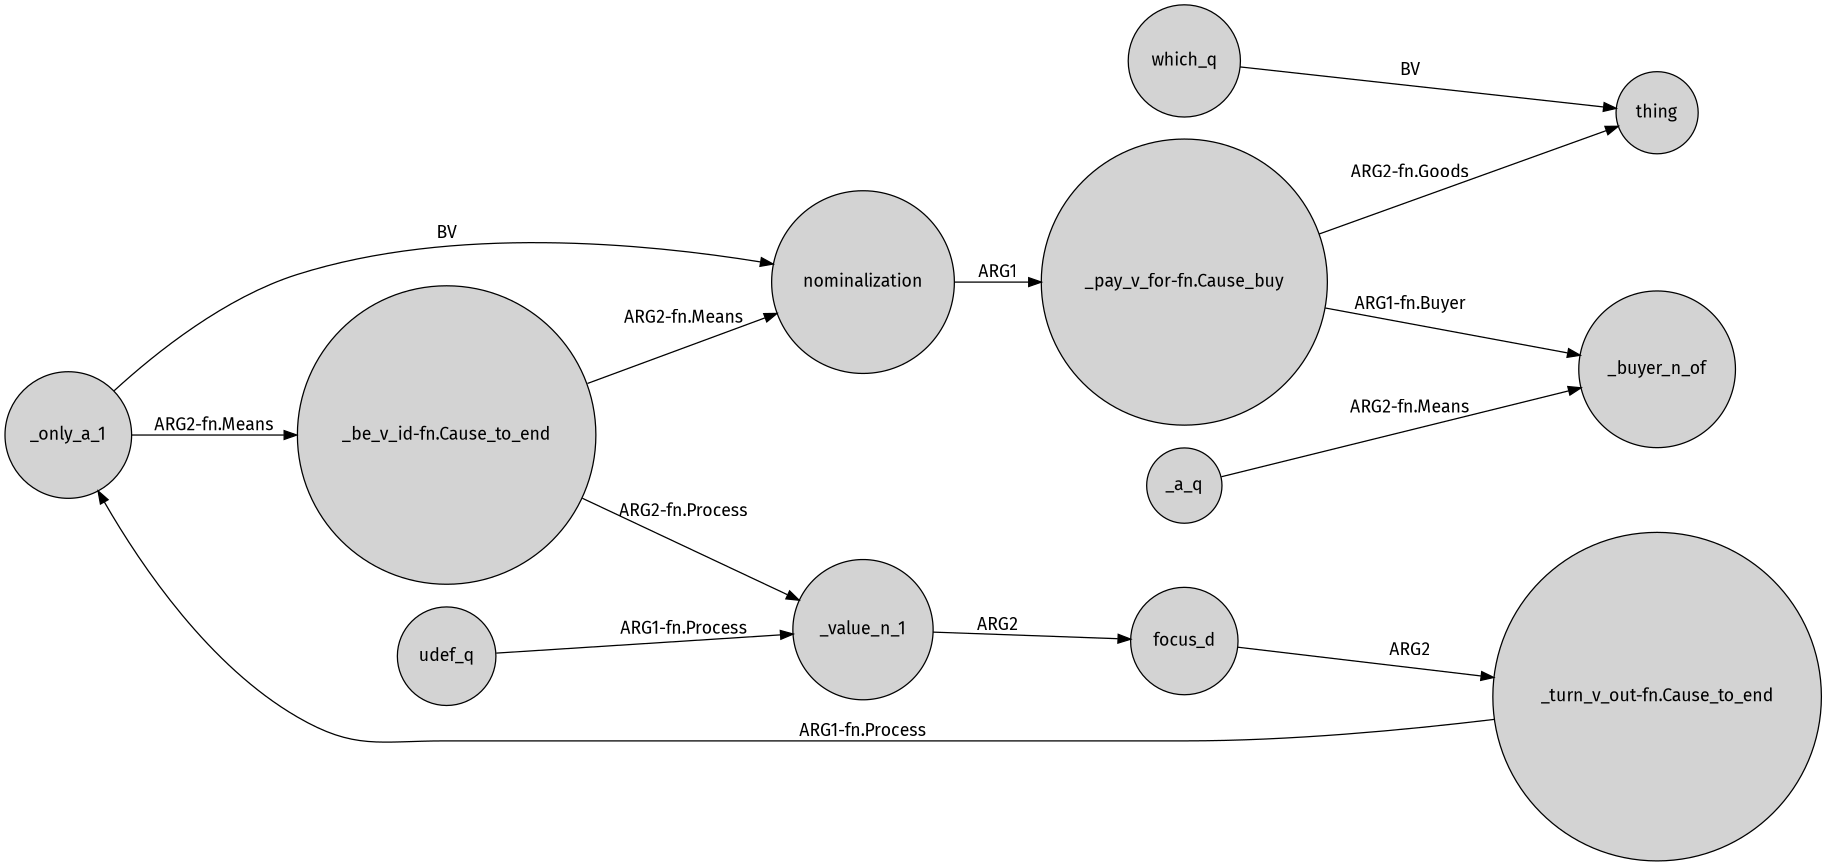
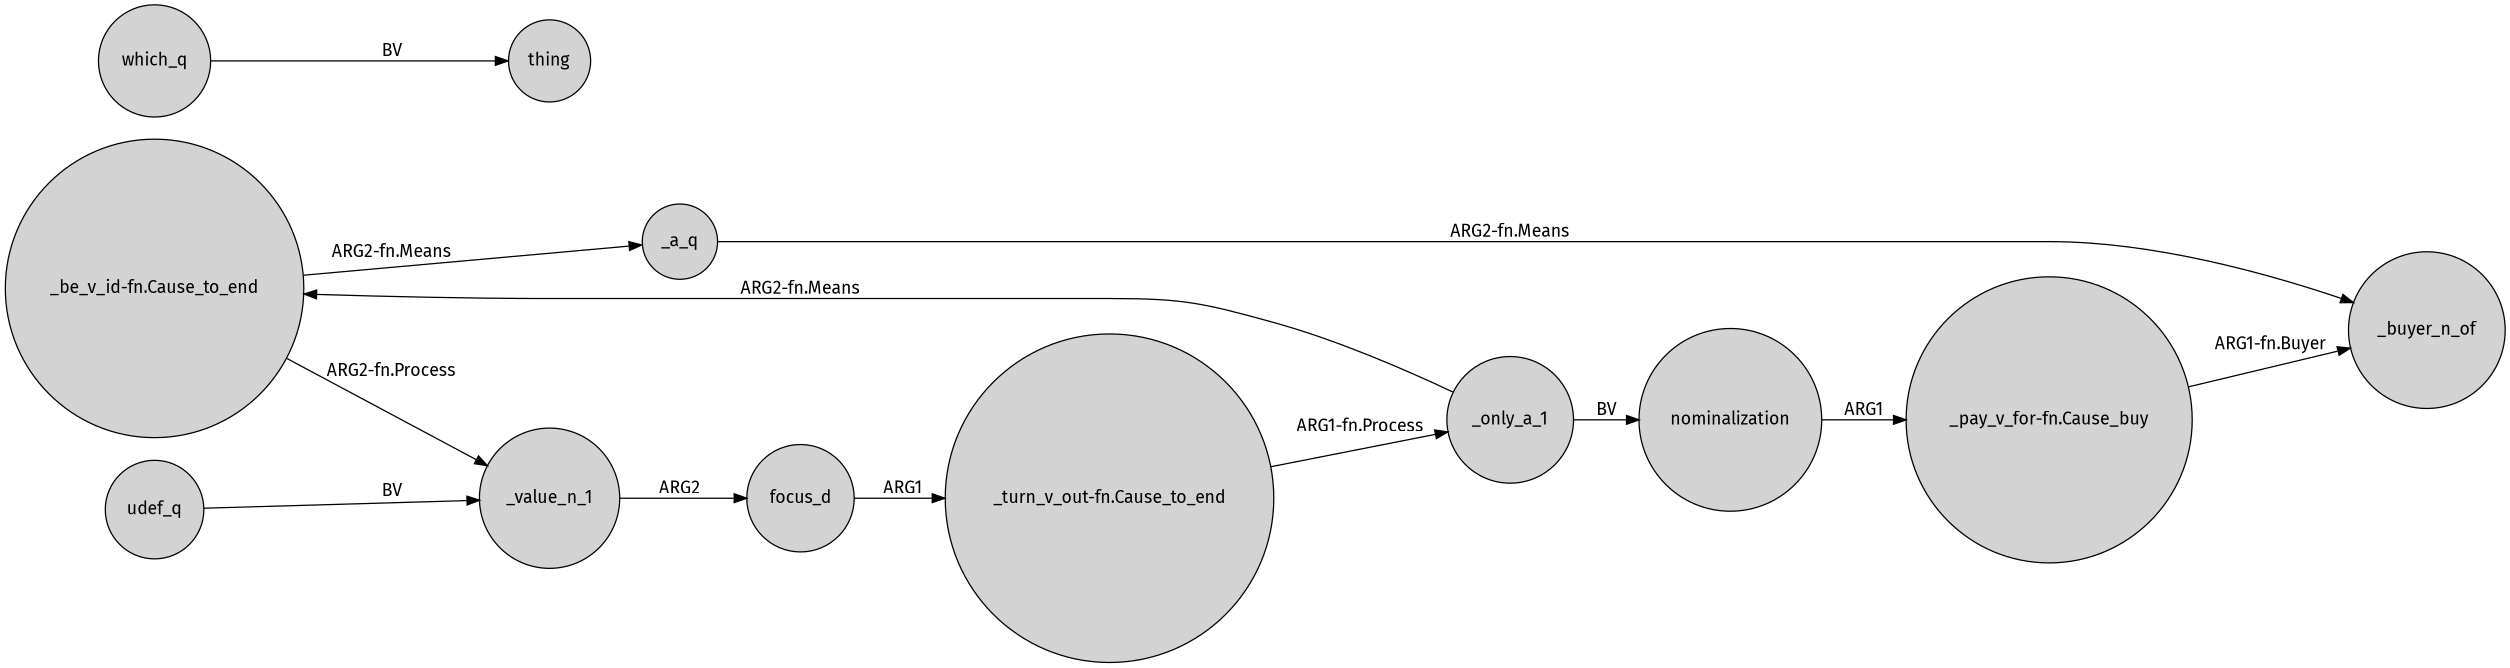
(1463, 182) -> none
(676, 351) -> (466, 261)
(684, 629) -> (392, 491)
(1410, 651) -> (903, 489)
